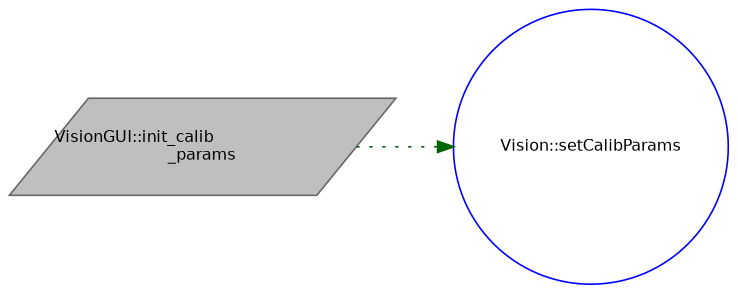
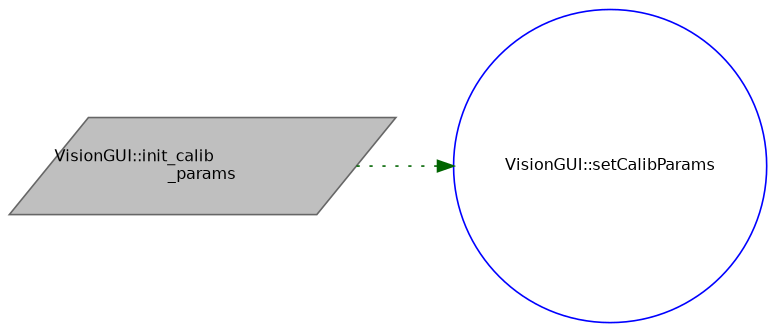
(591, 147) -> (610, 166)
